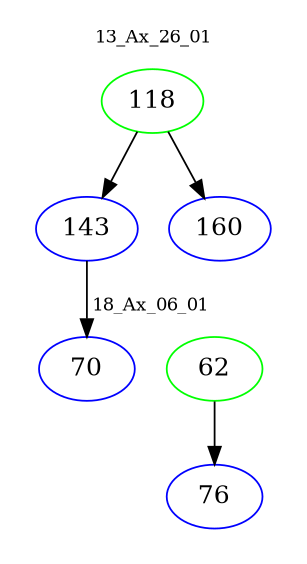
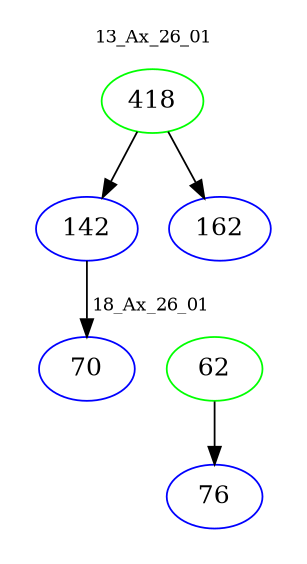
(153, 101) -> (153, 101)
(87, 229) -> (87, 229)
(220, 229) -> (220, 229)
(151, 306) -> (151, 306)
